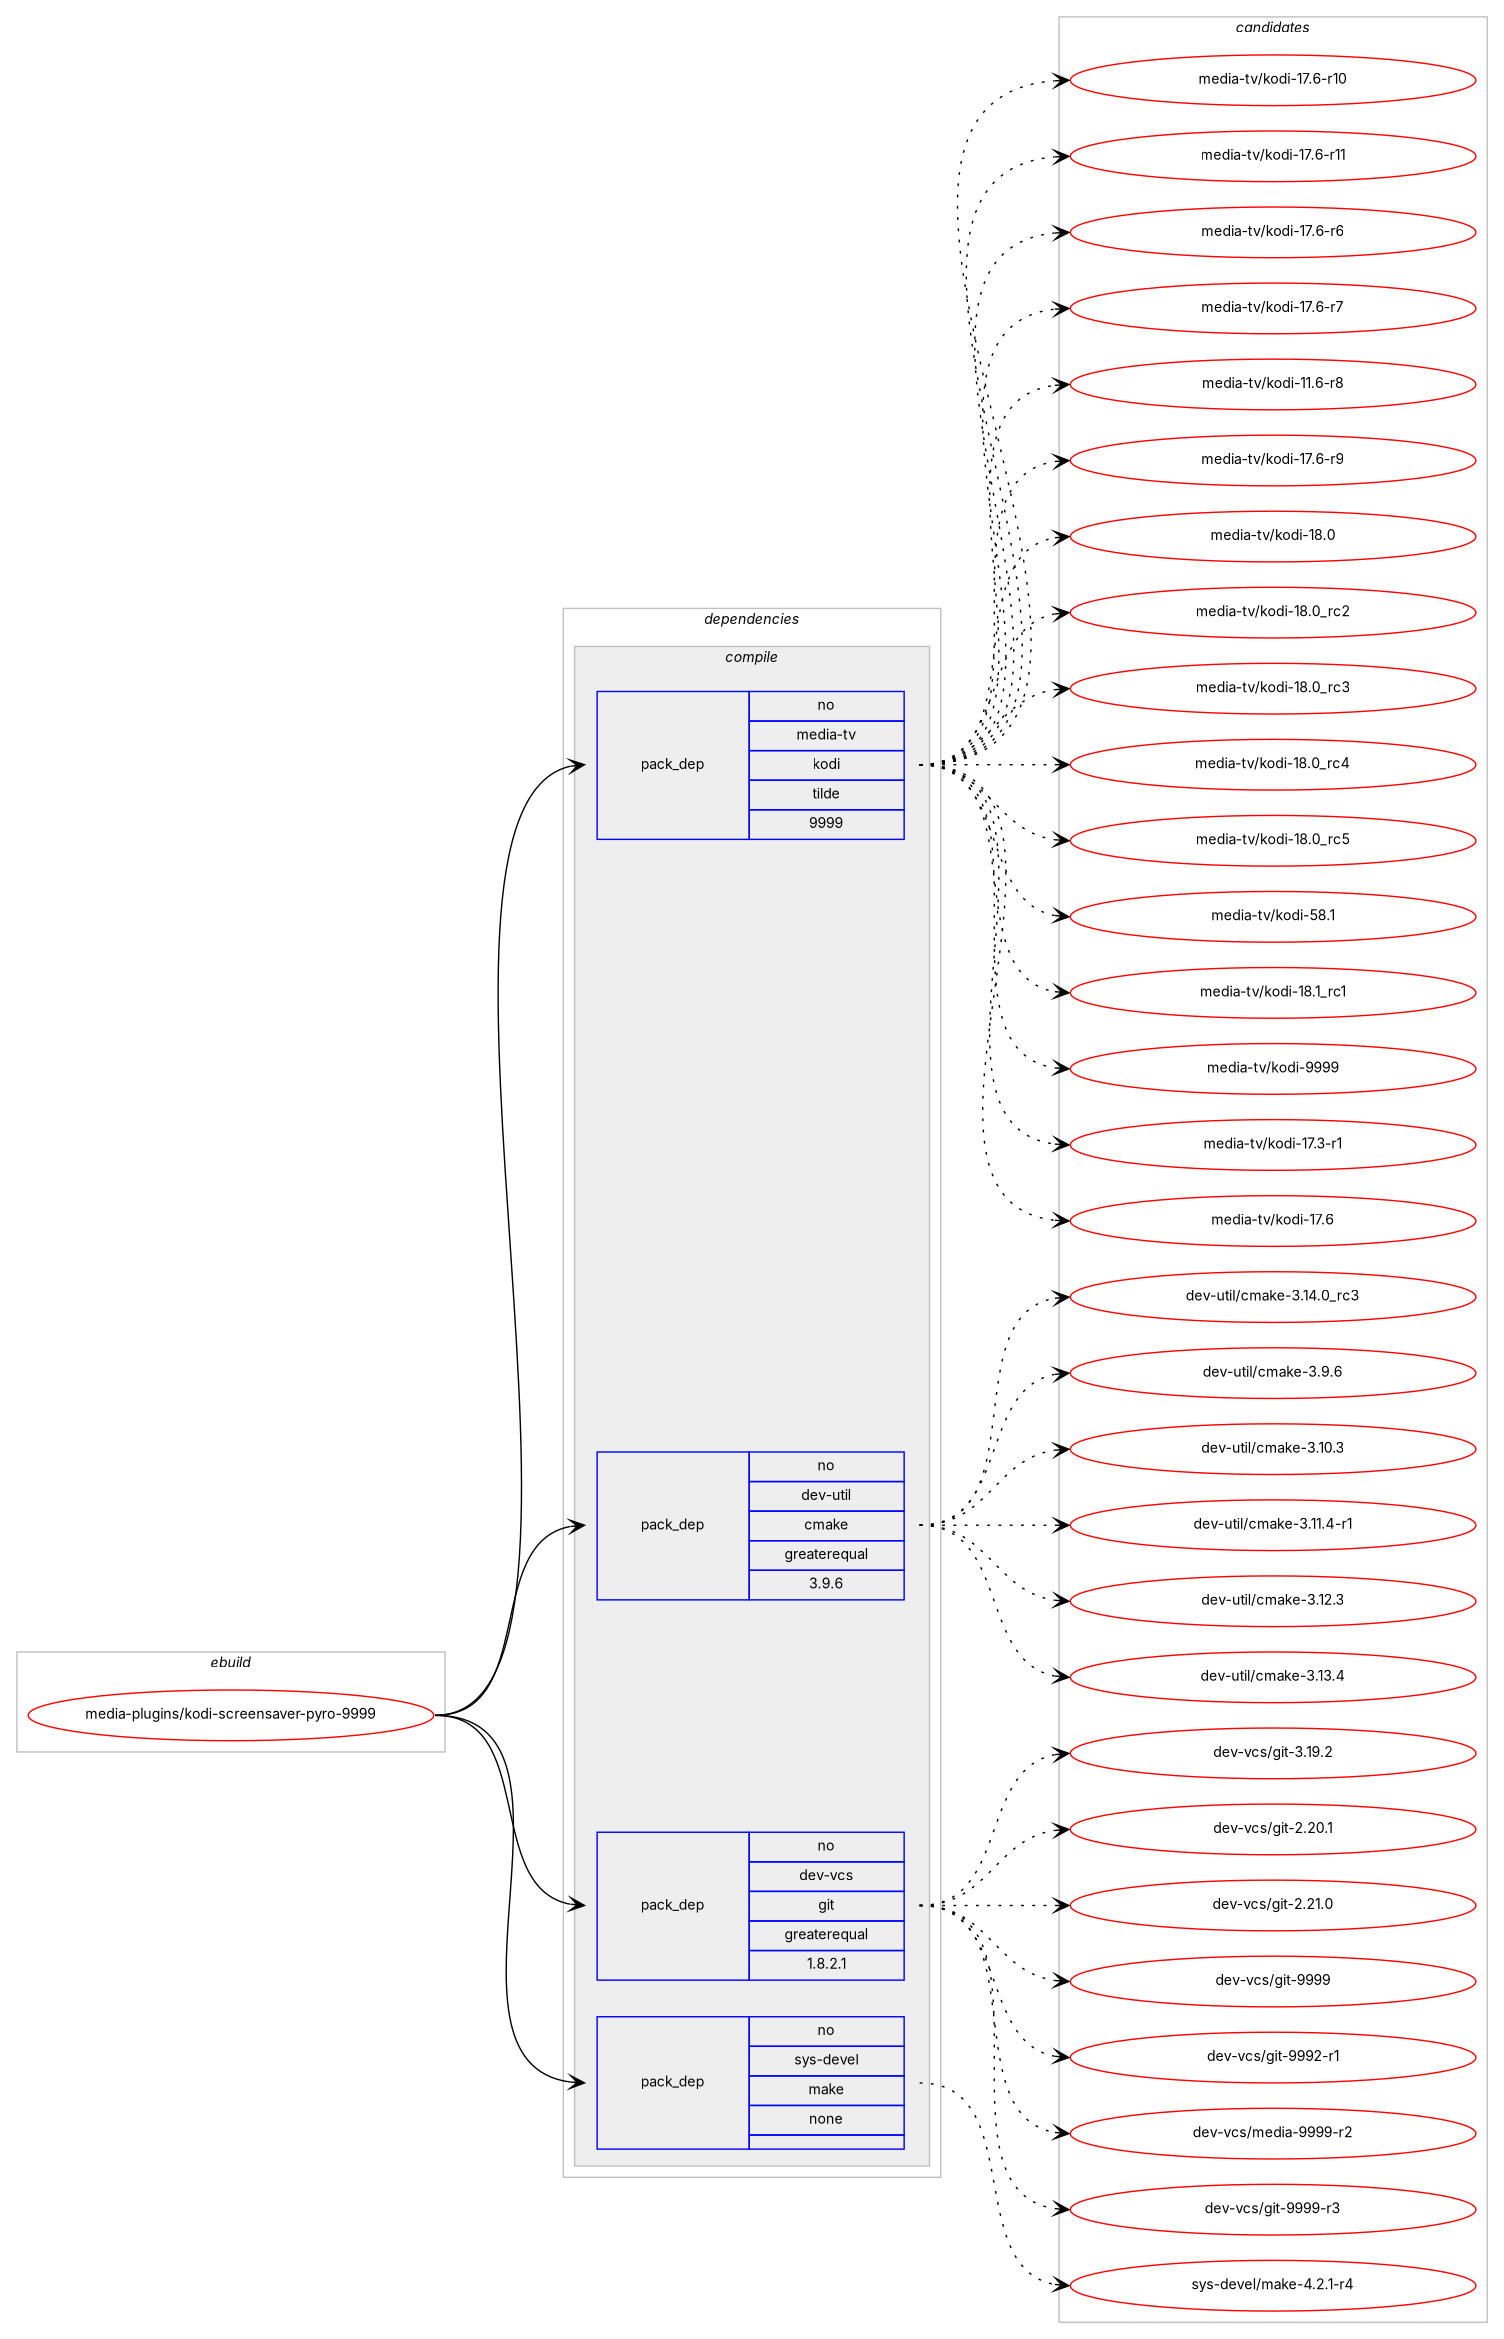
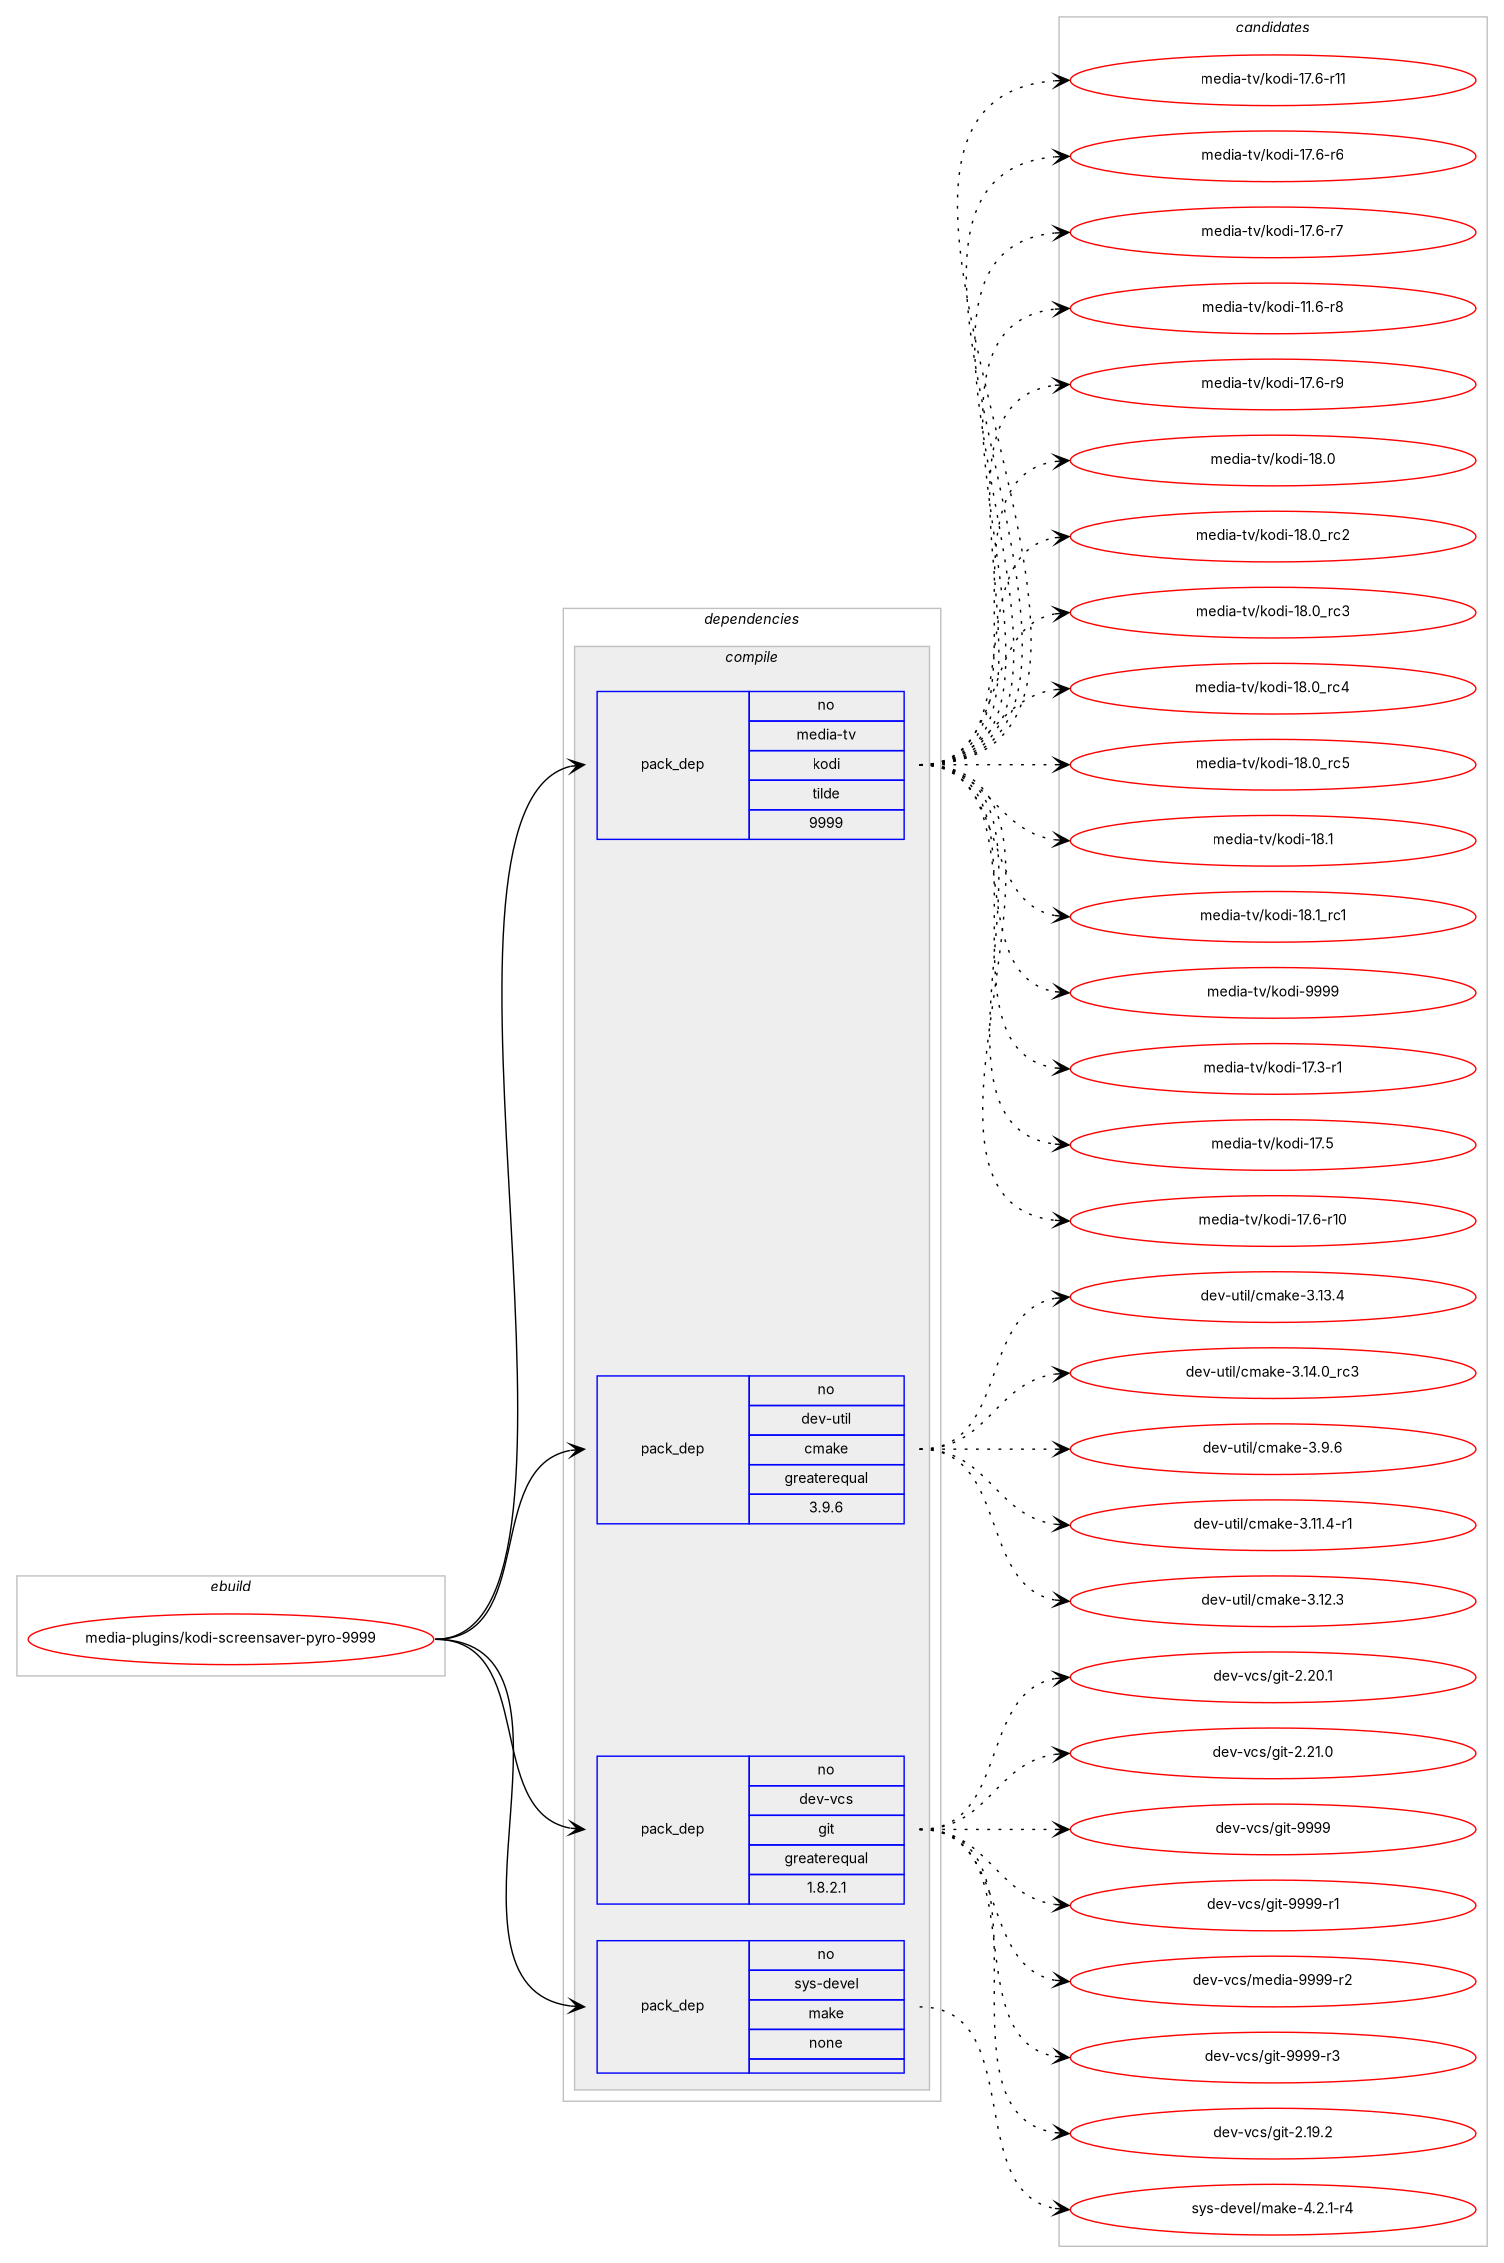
(1273, 917) -> (1273, 841)
(1273, 1221) -> (1273, 1145)
(1273, 1449) -> none
(1273, 1753) -> (1273, 2134)
(1273, 2058) -> (1273, 1905)
